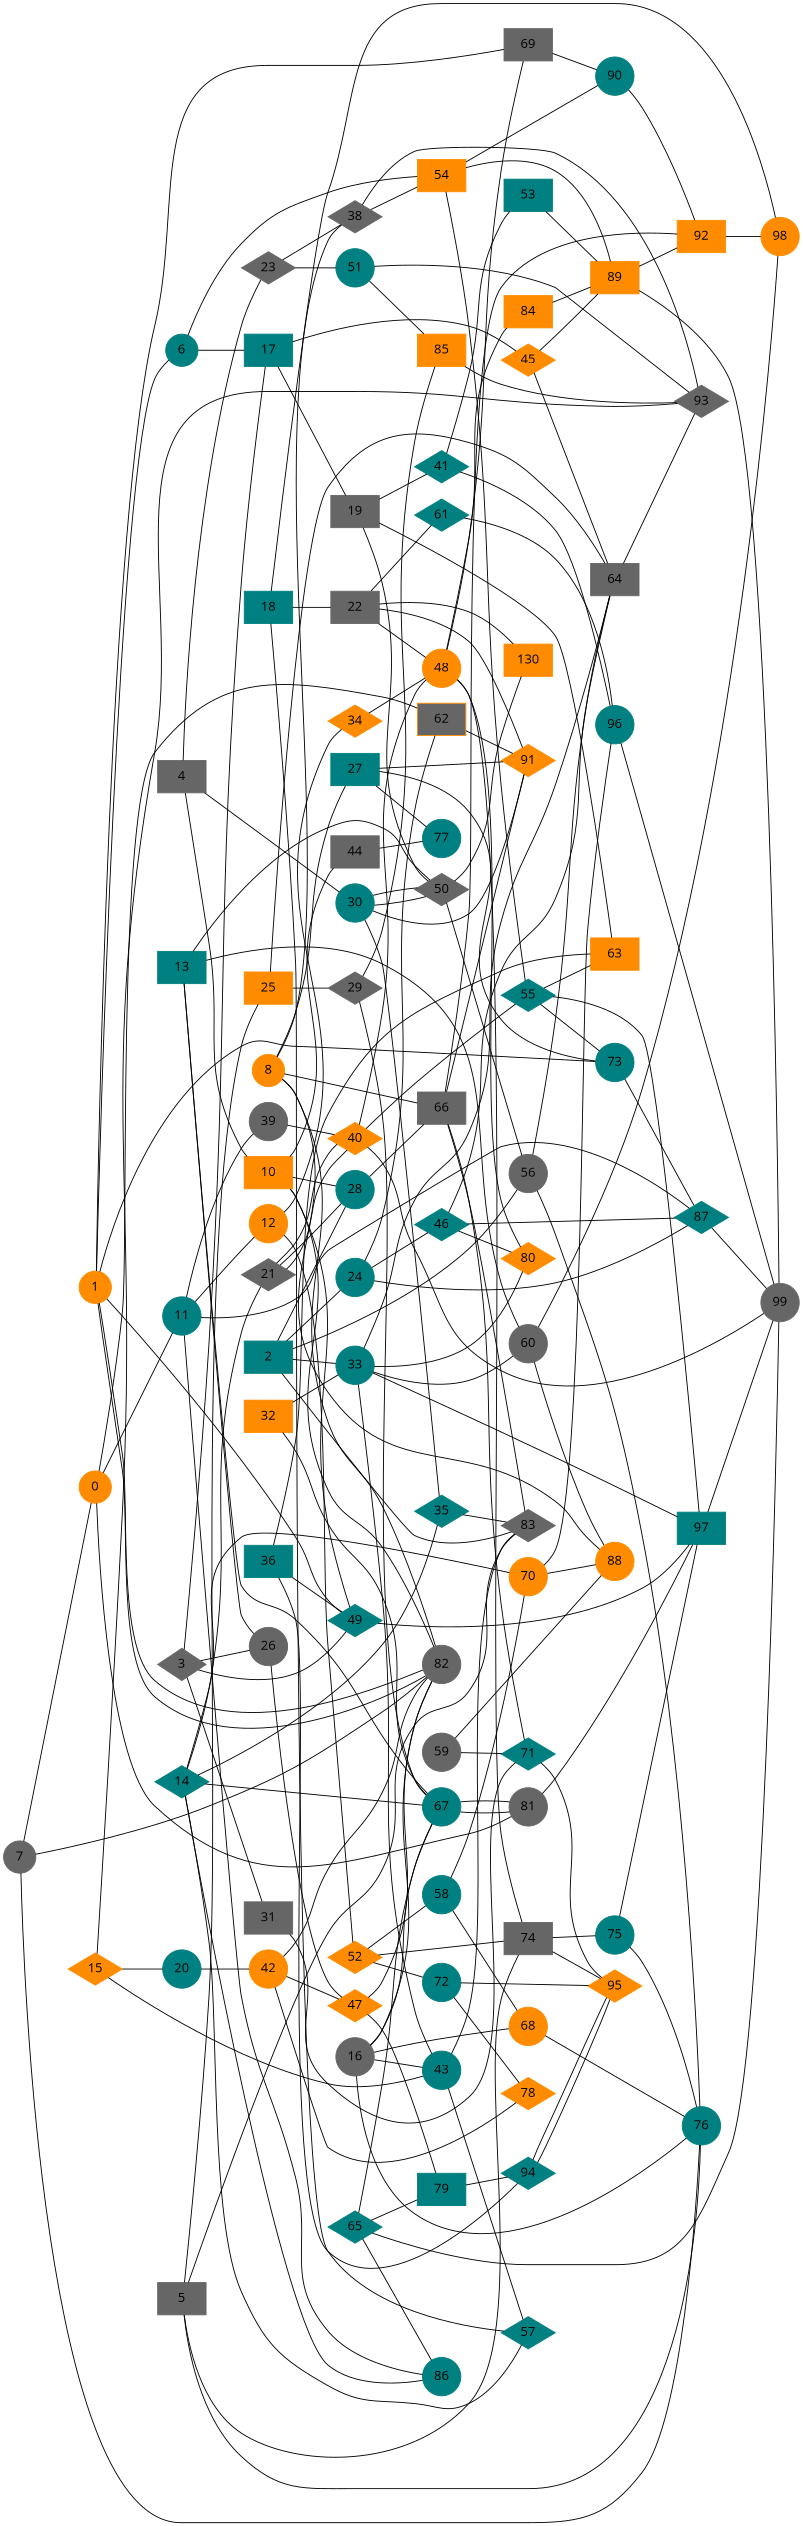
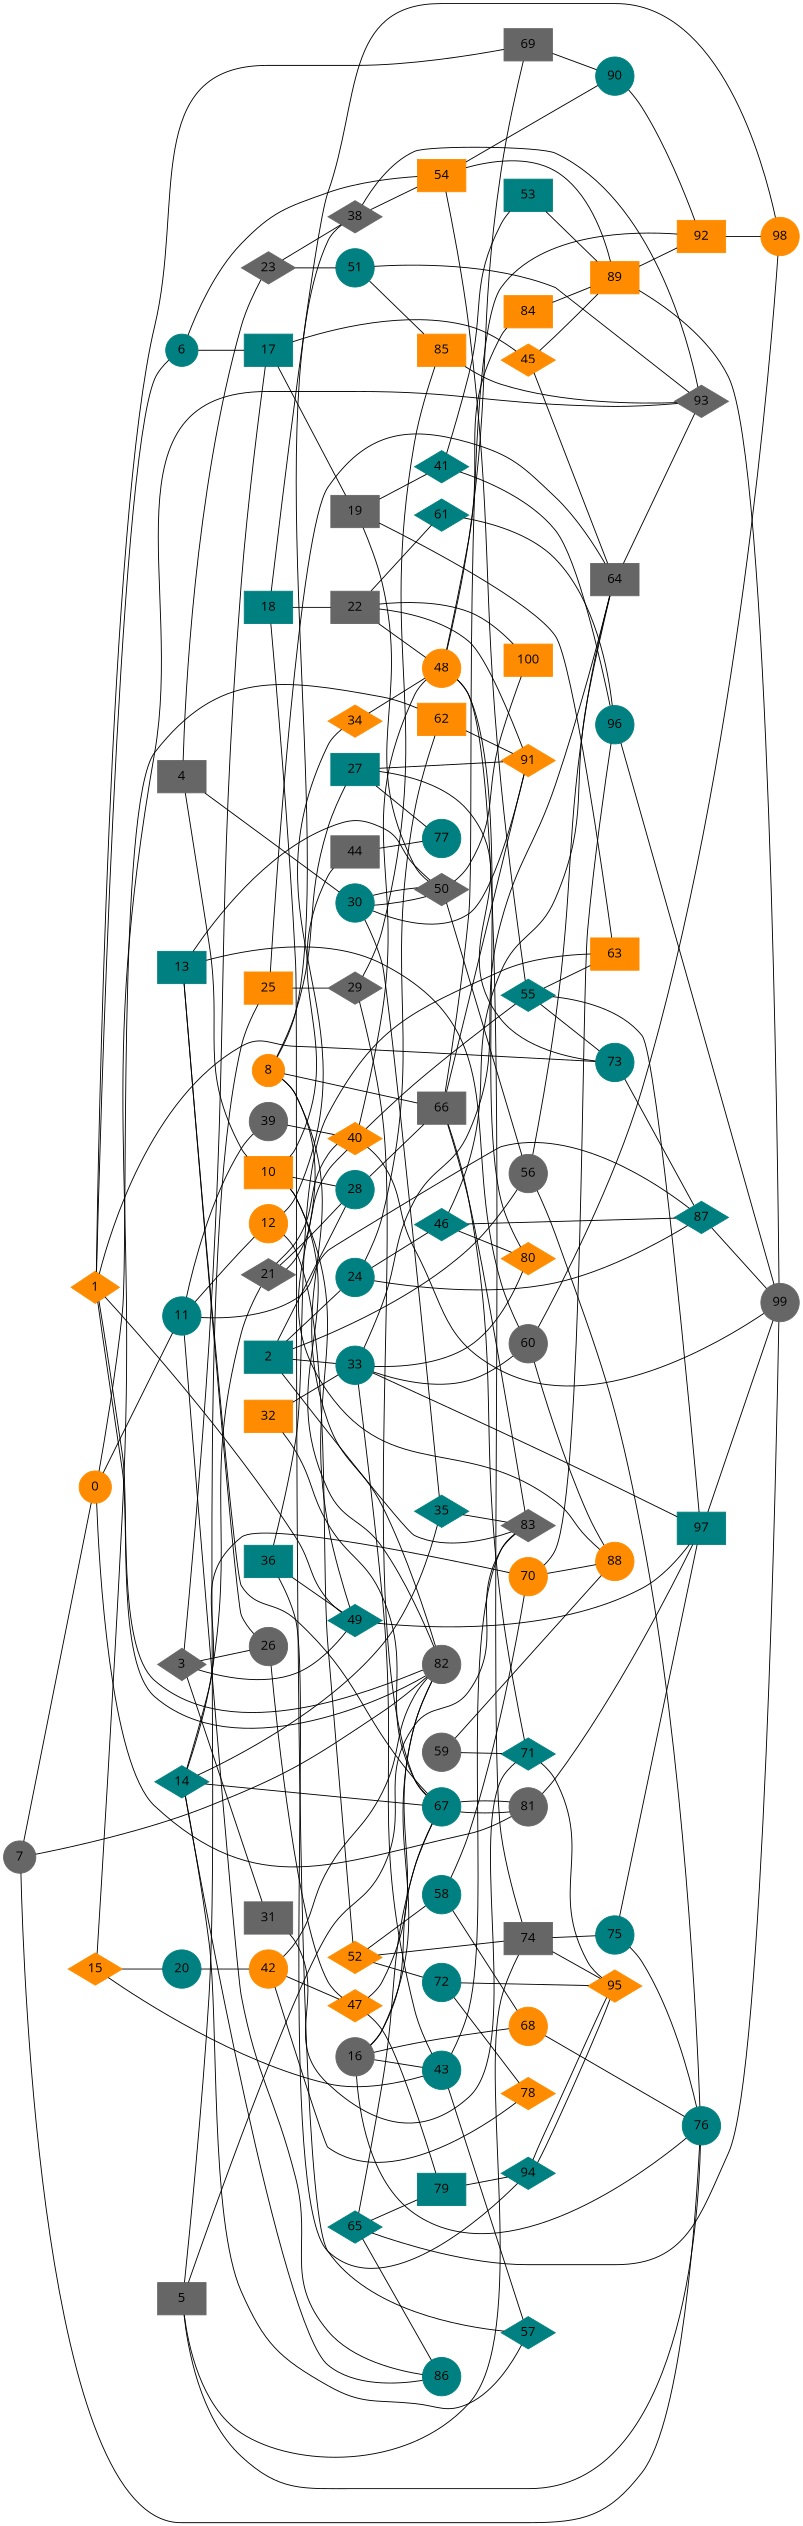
(528, 660) -> (528, 660)
(442, 719) -> (442, 719)
(95, 1287) -> (95, 1287)
